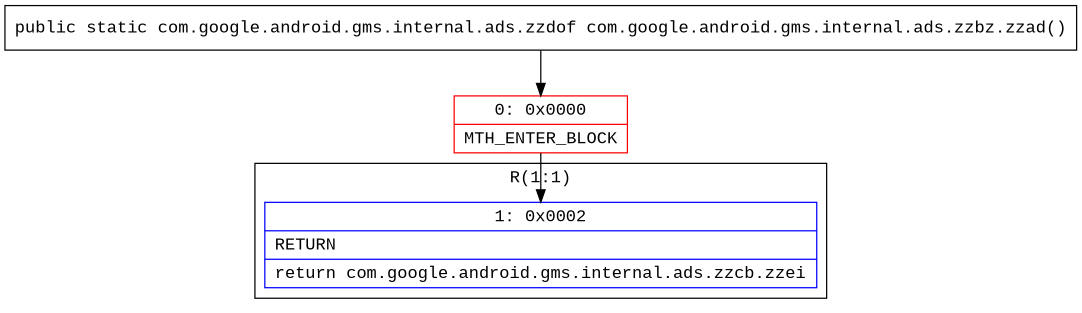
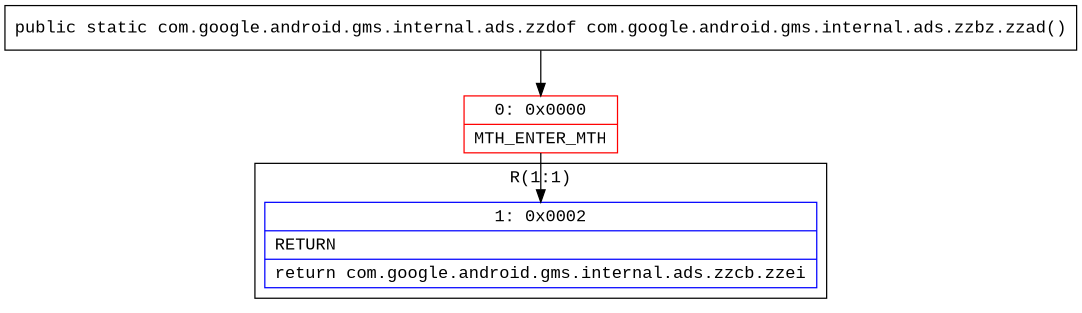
(541, 138) -> (541, 138)
